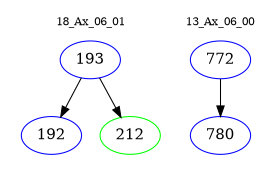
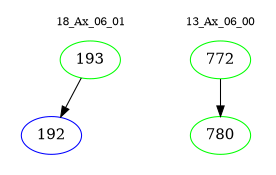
(90, 60) -> (90, 60)
(220, 60) -> (220, 60)
(130, 135) -> none
(220, 135) -> (220, 135)
